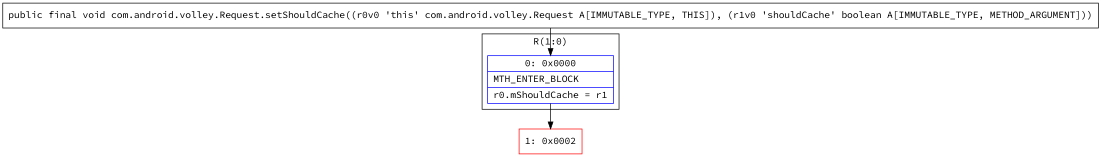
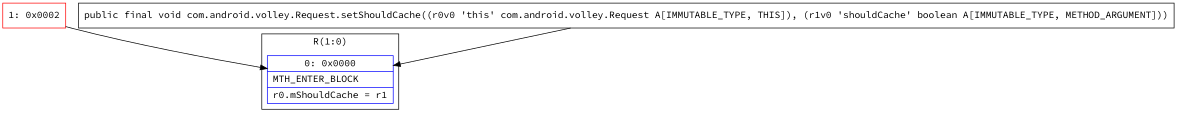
(551, 114) -> (163, 49)
